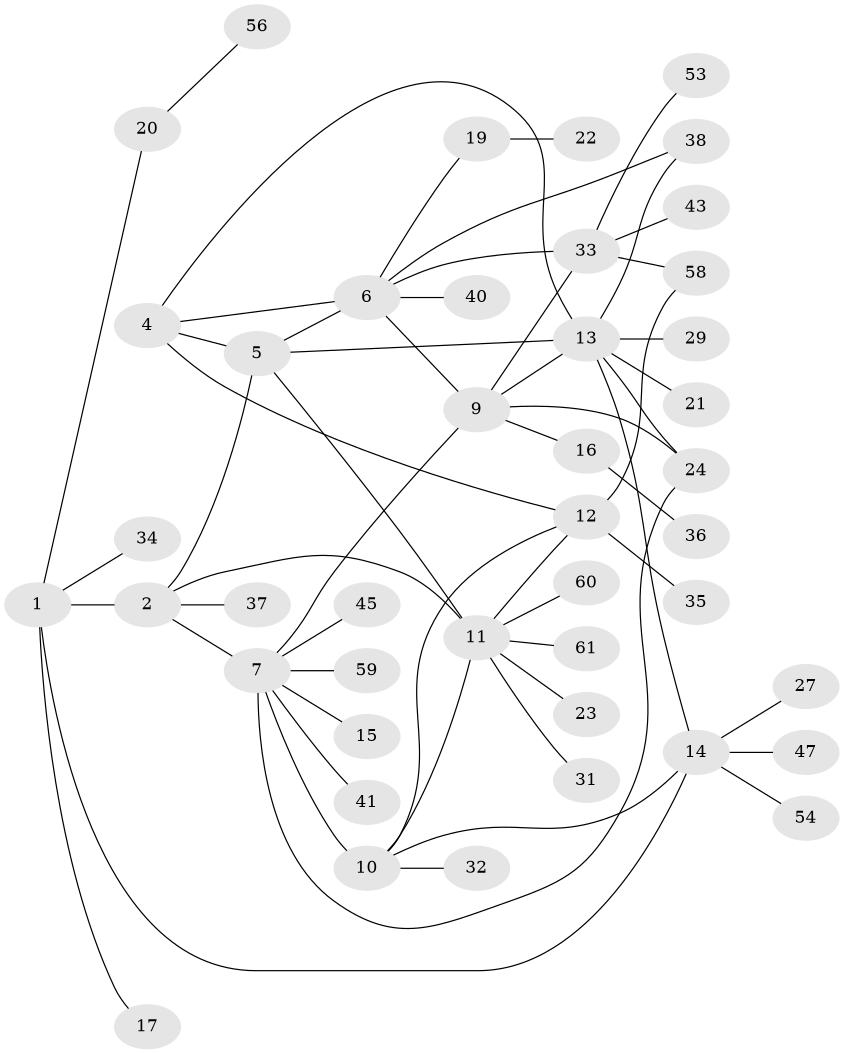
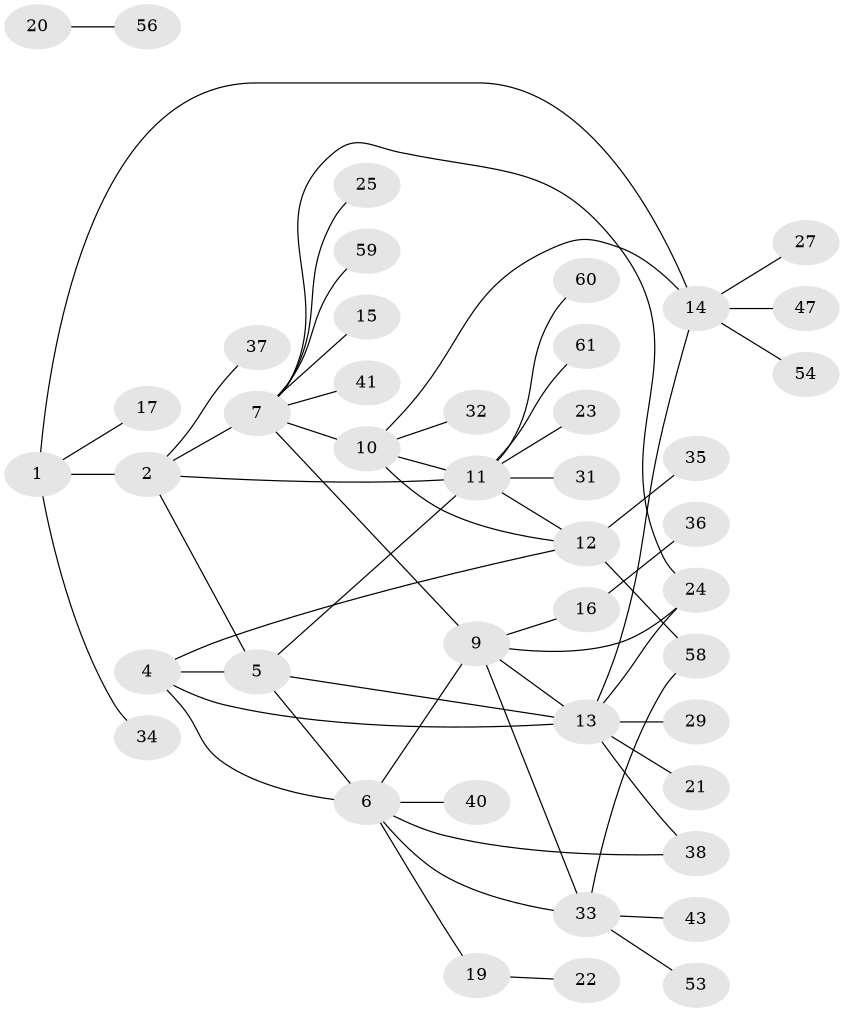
(93, 367) -> none
(367, 605) -> (367, 185)
